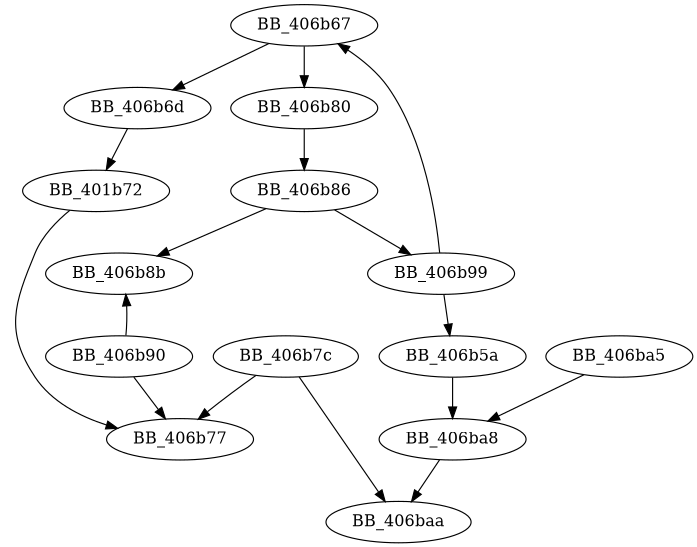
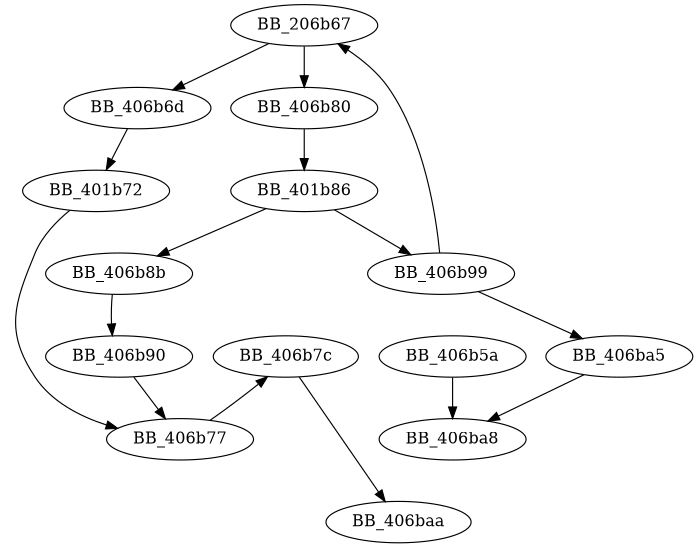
(304, 25) -> (304, 25)
(304, 191) -> (304, 191)
(446, 309) -> (525, 313)
(127, 321) -> (111, 309)
(231, 393) -> (234, 403)
(429, 476) -> none
